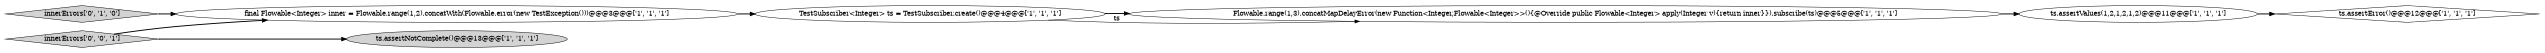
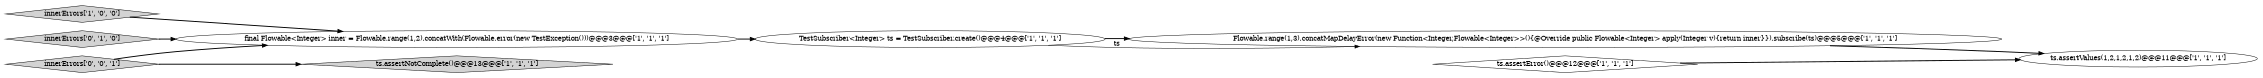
none -> (82, 14)
(2264, 14) -> (1848, 61)
(457, 39) -> (457, 64)
